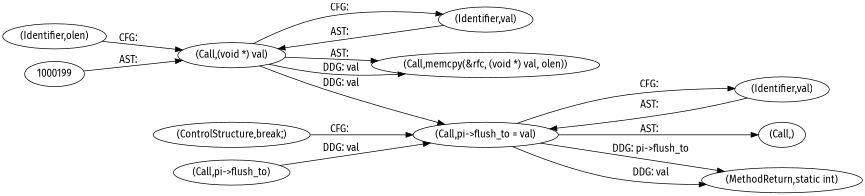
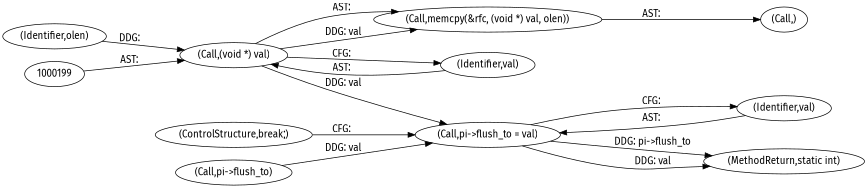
(130, 39) -> (131, 39)
(655, 135) -> (678, 20)
